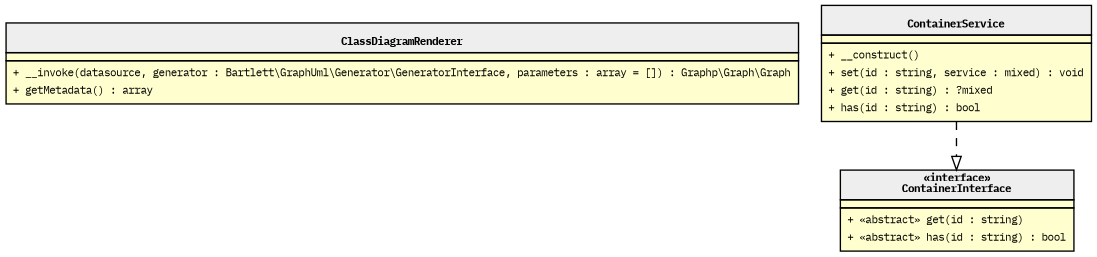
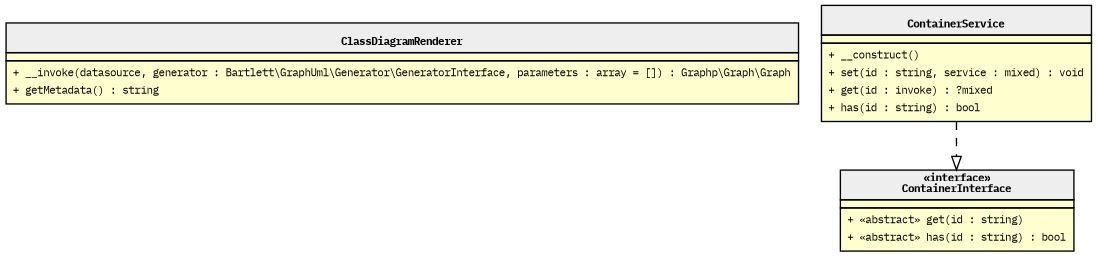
(83, 90) -> (86, 90)
(911, 90) -> (911, 90)
